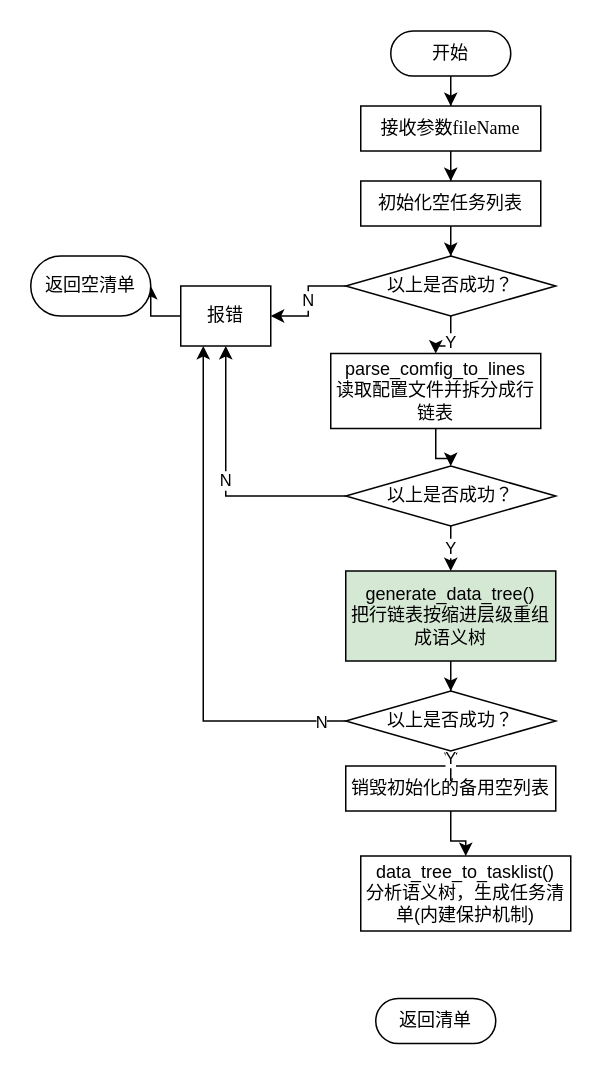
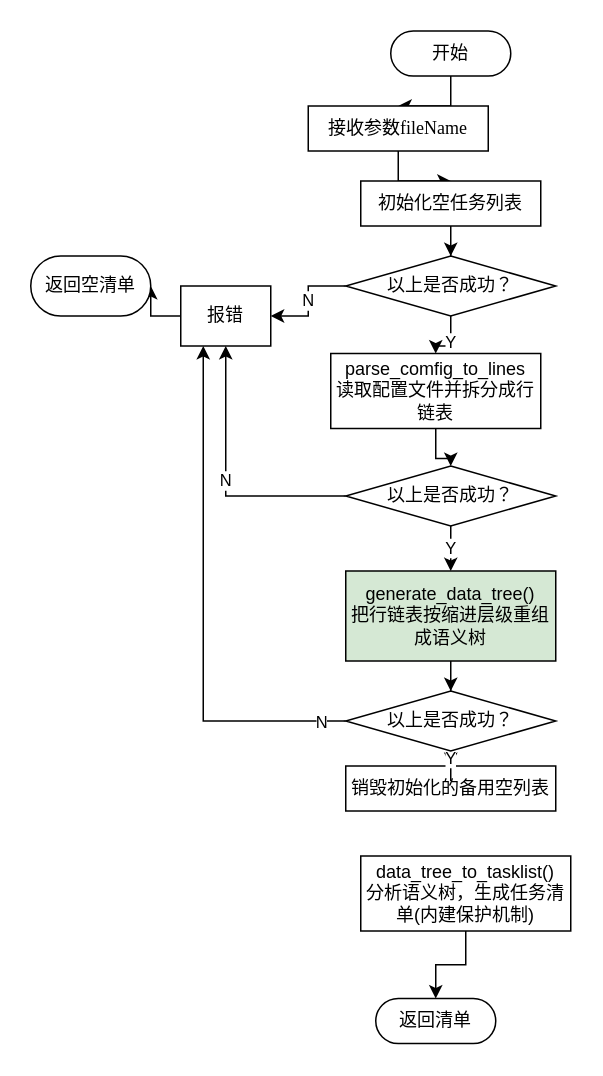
(451, 128) -> (398, 128)
(451, 836) -> none
none -> (456, 965)
